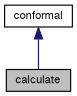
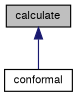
(38, 54) -> (38, 54)
